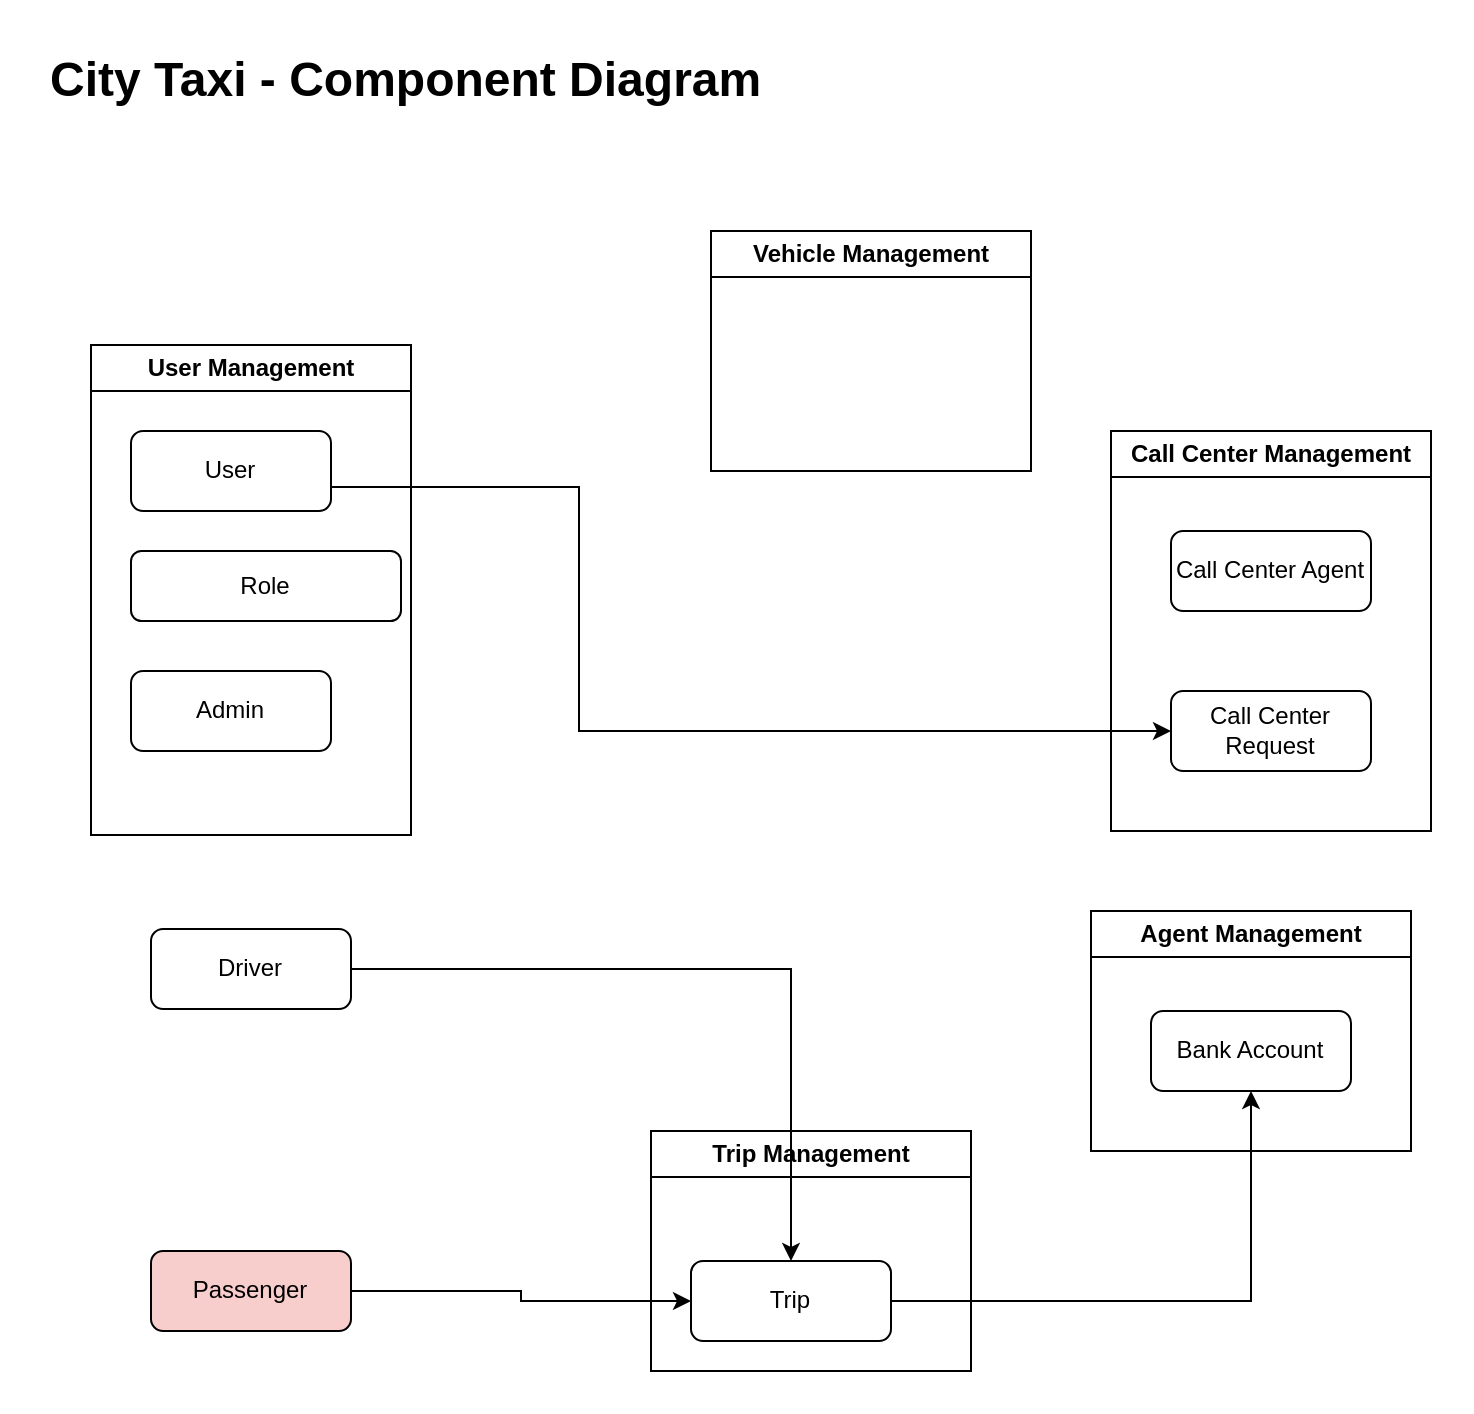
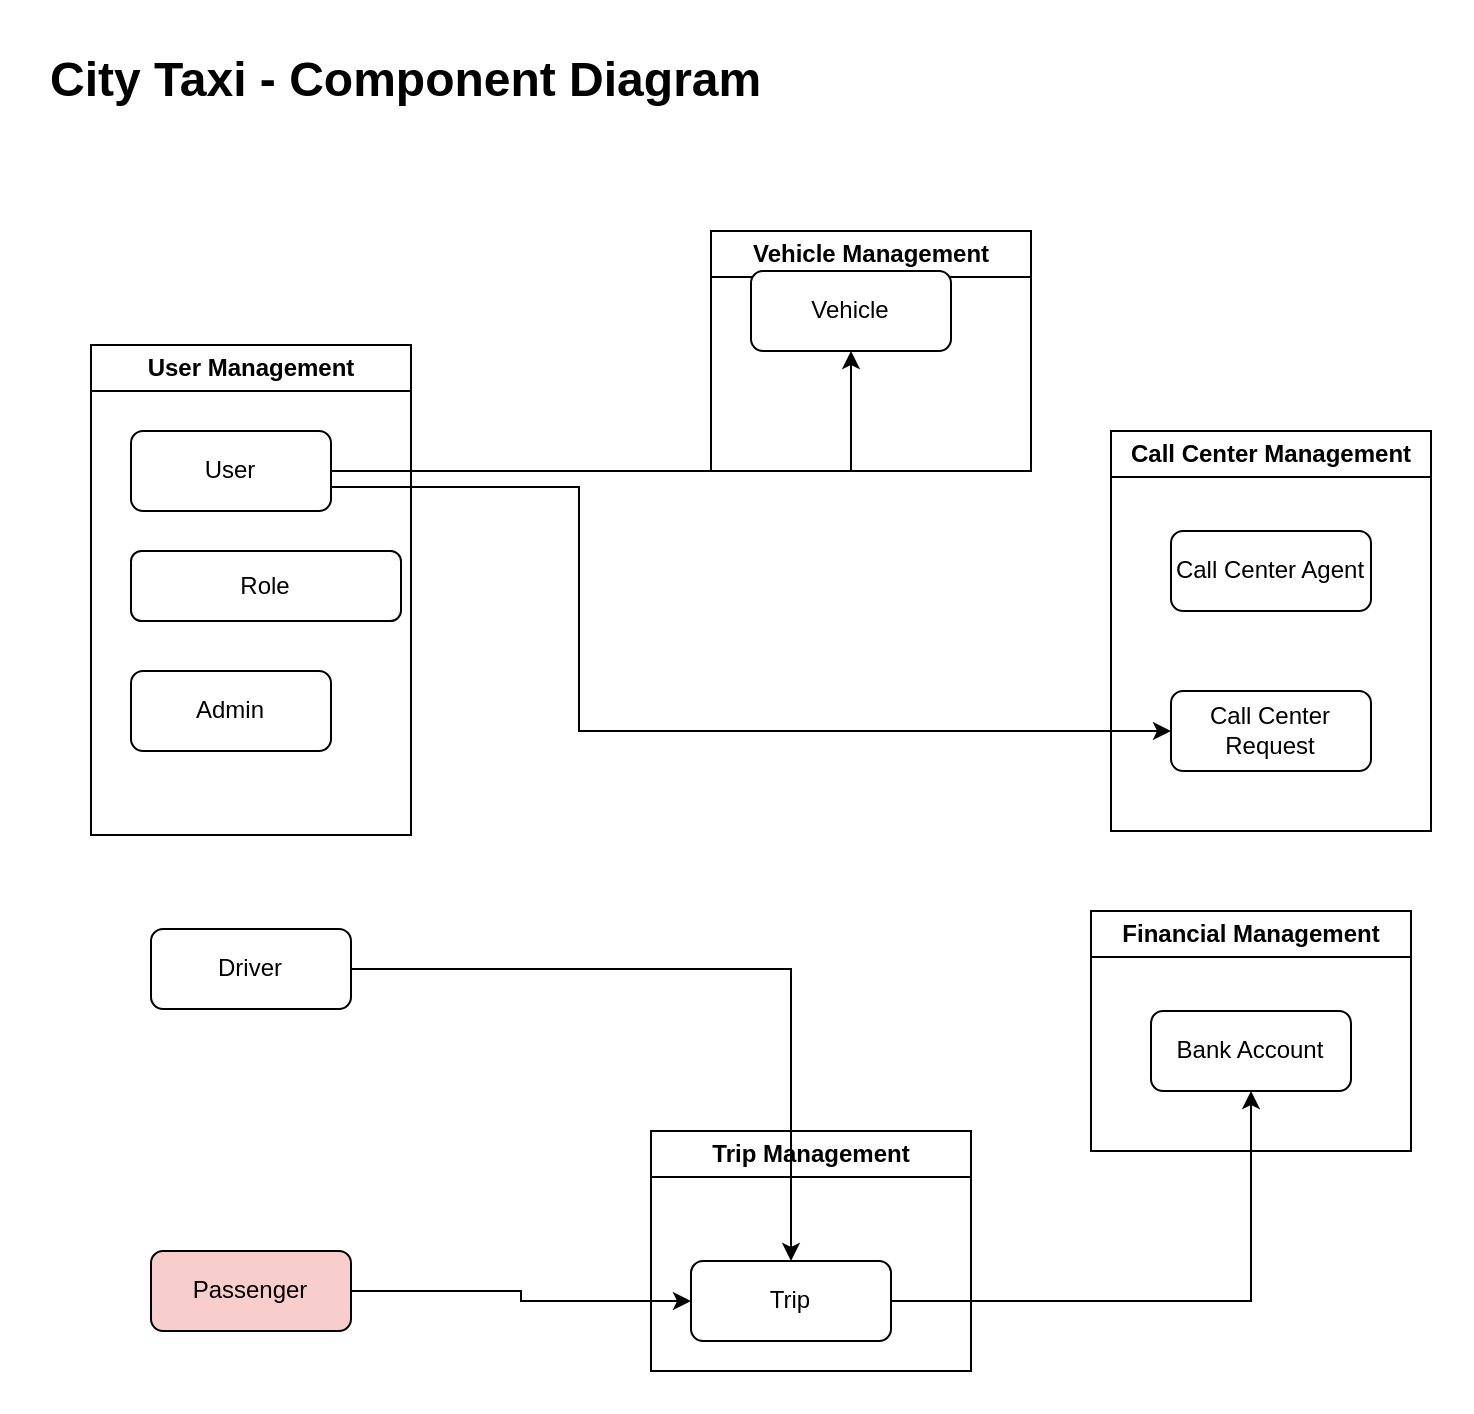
none -> (851, 311)
none -> (519, 471)
(1252, 935) -> (1252, 935)
